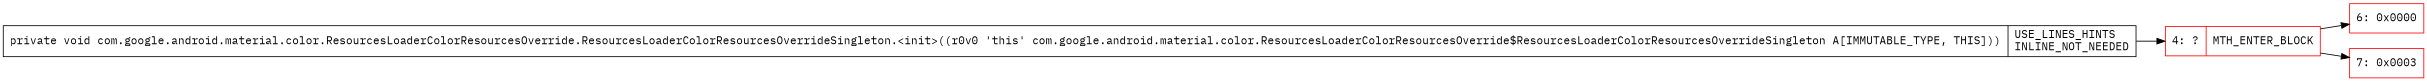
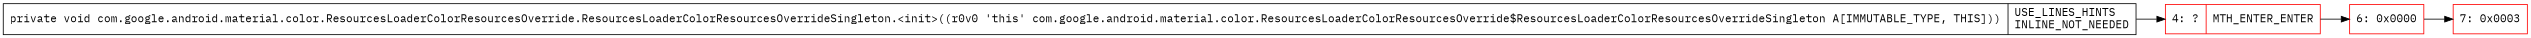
(2263, 41) -> (2263, 19)
(2331, 55) -> (2434, 19)
